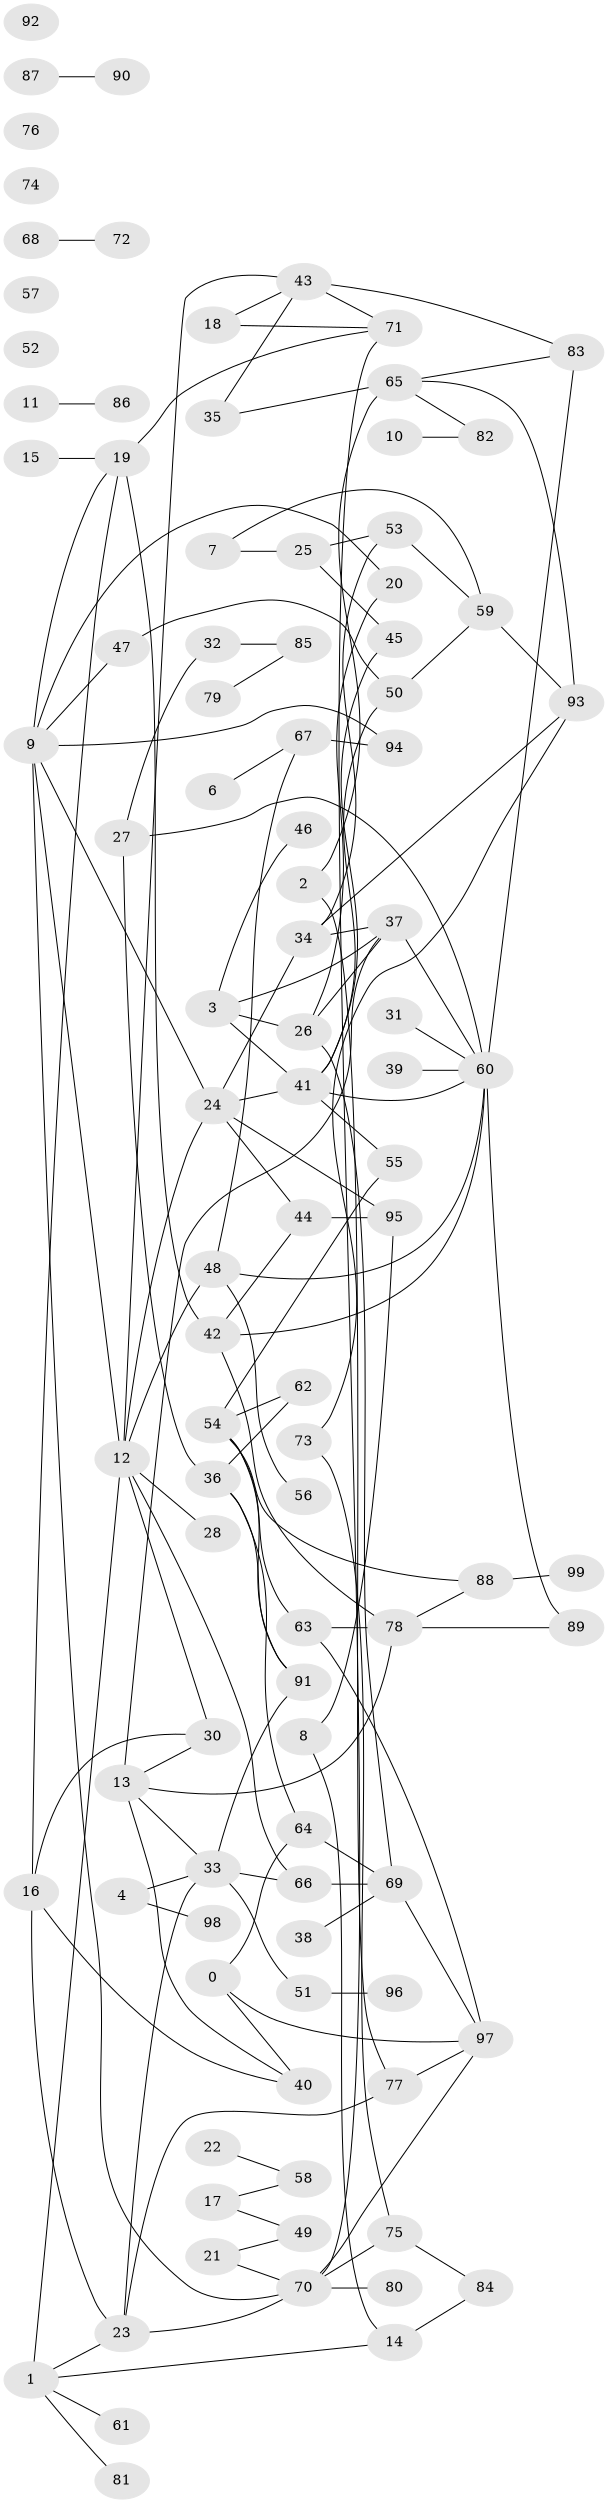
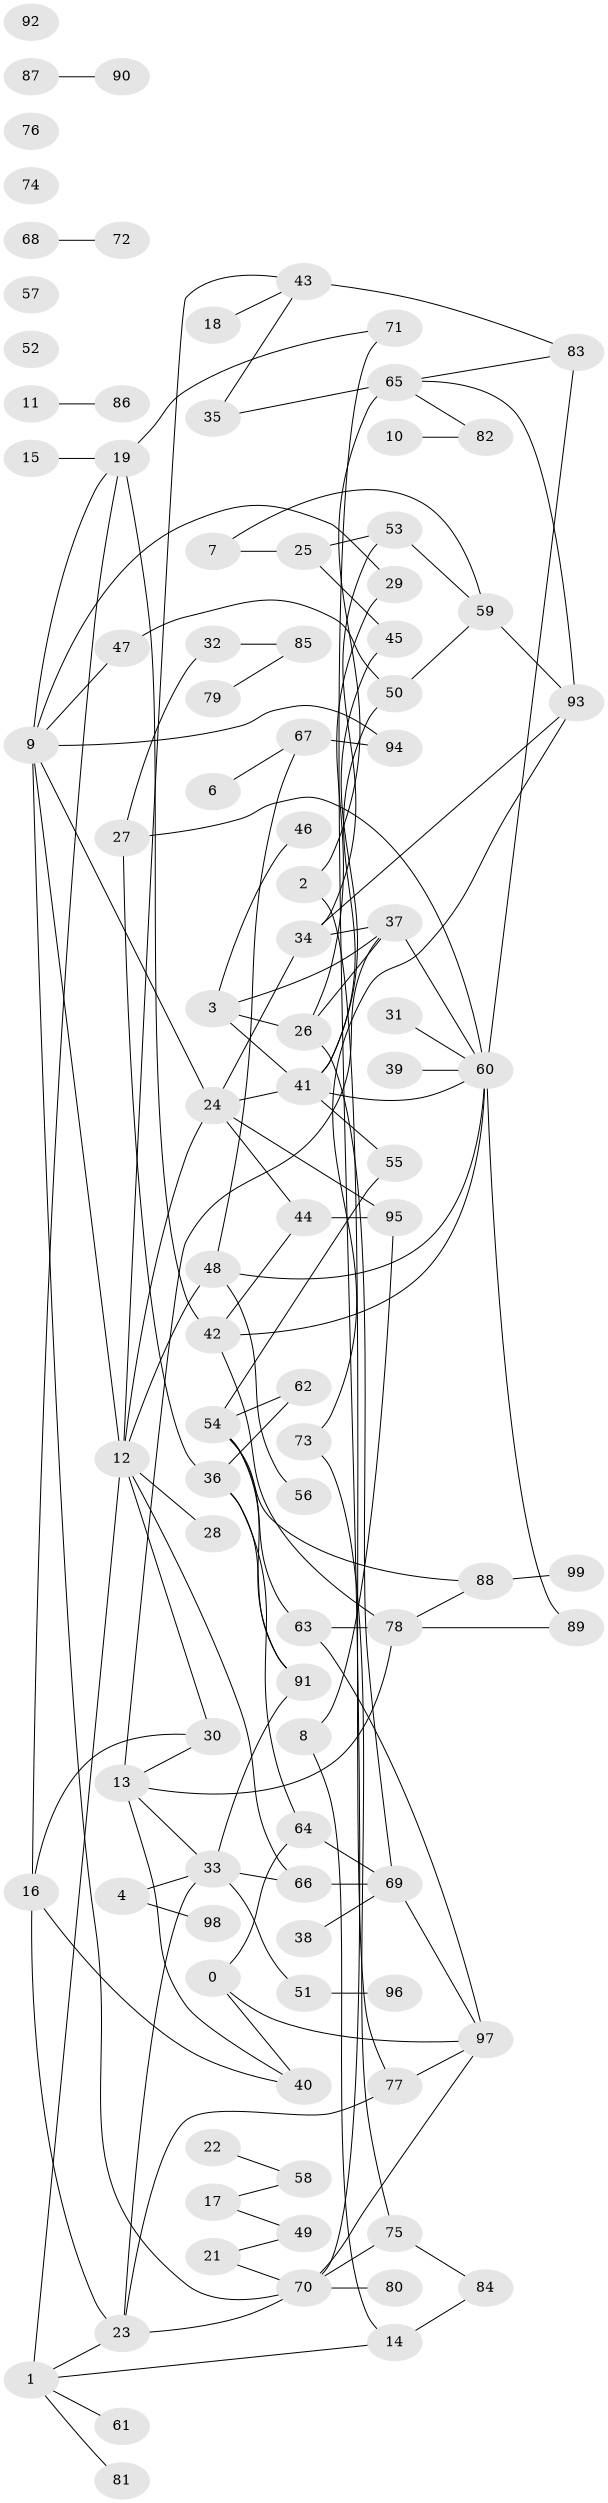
(349, 305) -> none
(304, 327) -> none
(395, 585) -> (395, 585)
